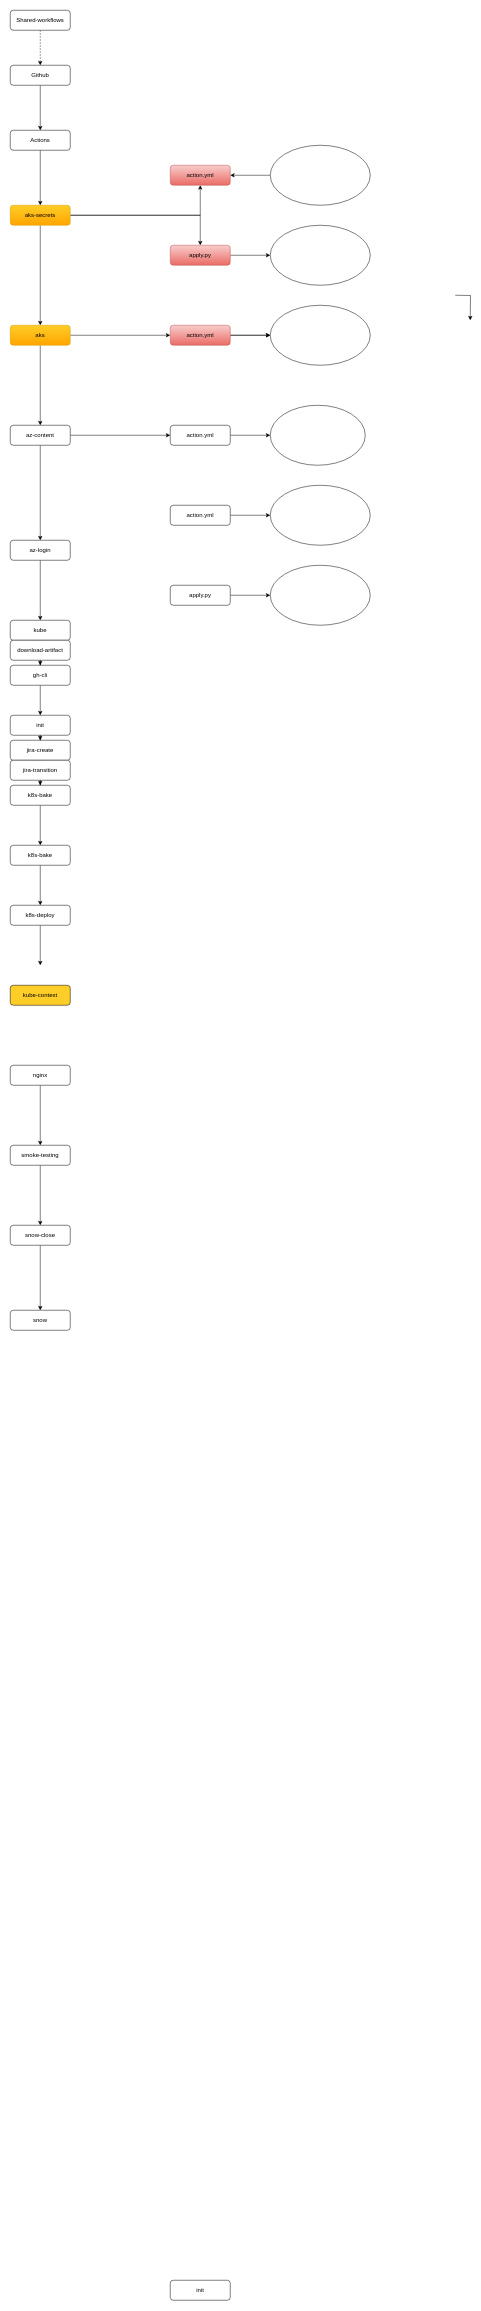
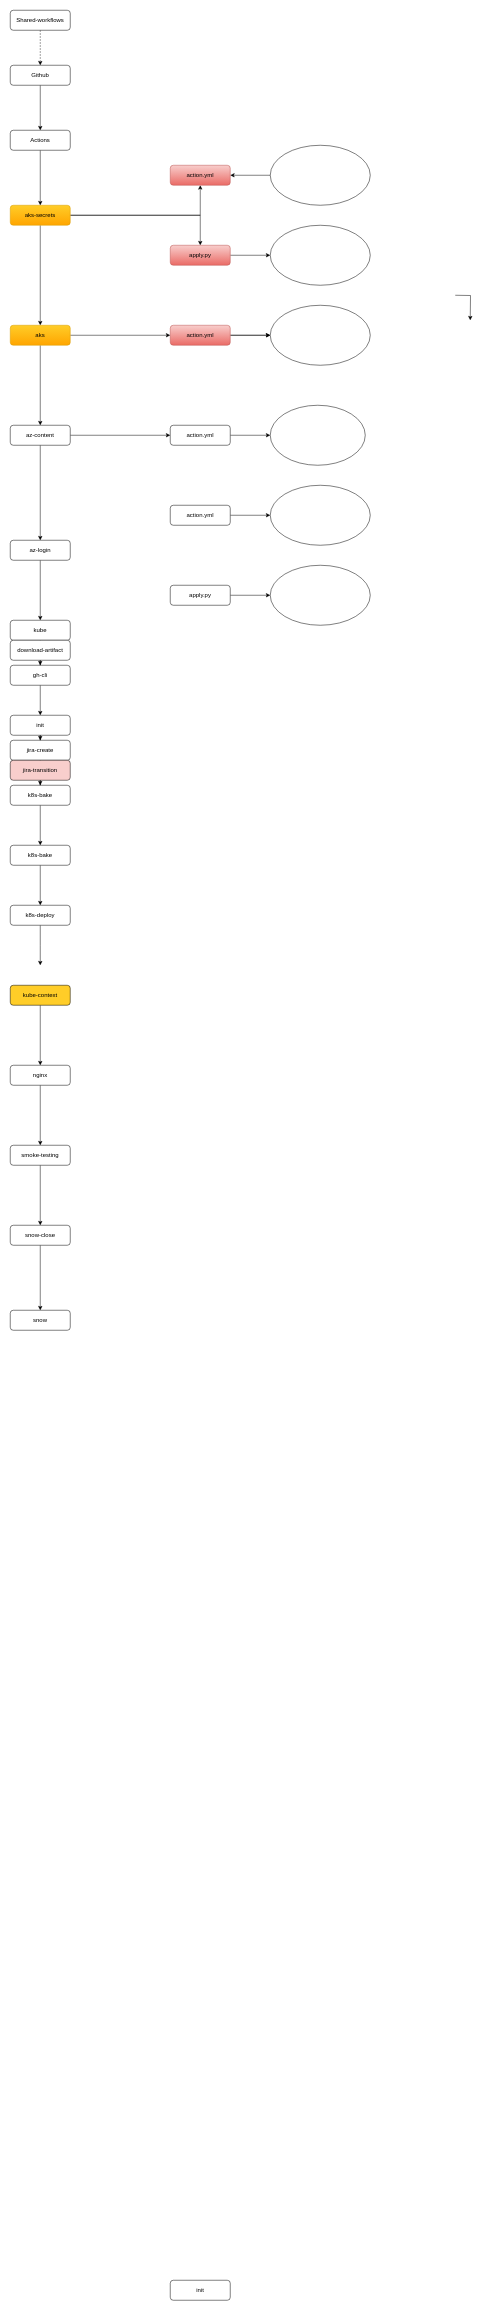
(40, 770) -> (40, 770)
none -> (40, 1060)
